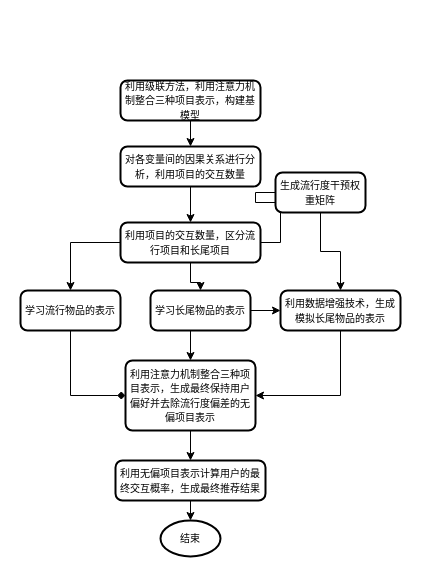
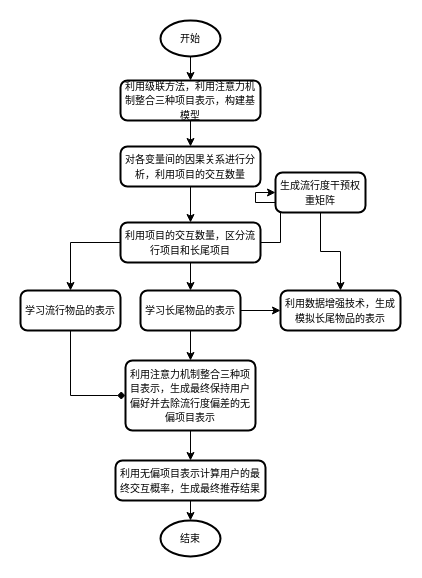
none -> (191, 39)
none -> (191, 65)
(270, 193) -> (267, 193)
(201, 311) -> (191, 311)
(334, 396) -> none
